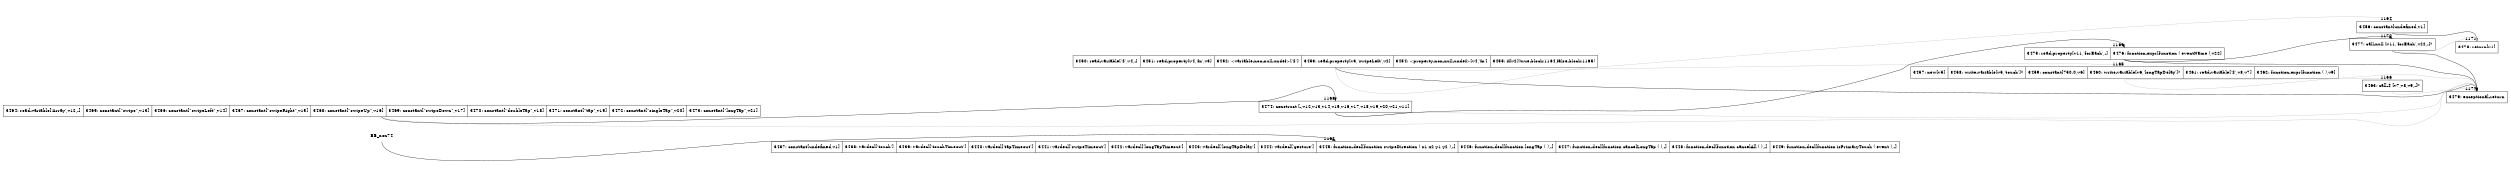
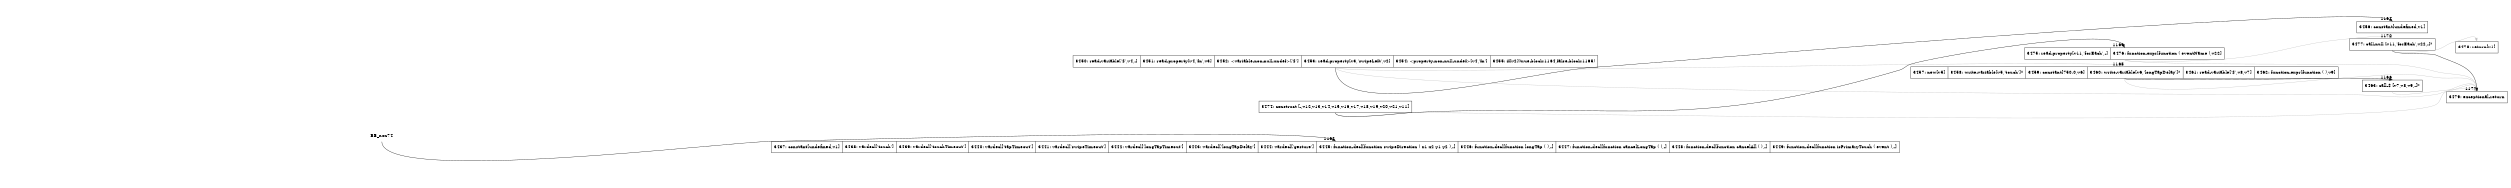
(2436, 36) -> none
(1856, 47) -> (1856, 47)
(2257, 55) -> (2257, 55)
(2304, 64) -> (2304, 64)
(2257, 79) -> (2257, 79)
(1907, 92) -> (1907, 92)
(382, 111) -> none
